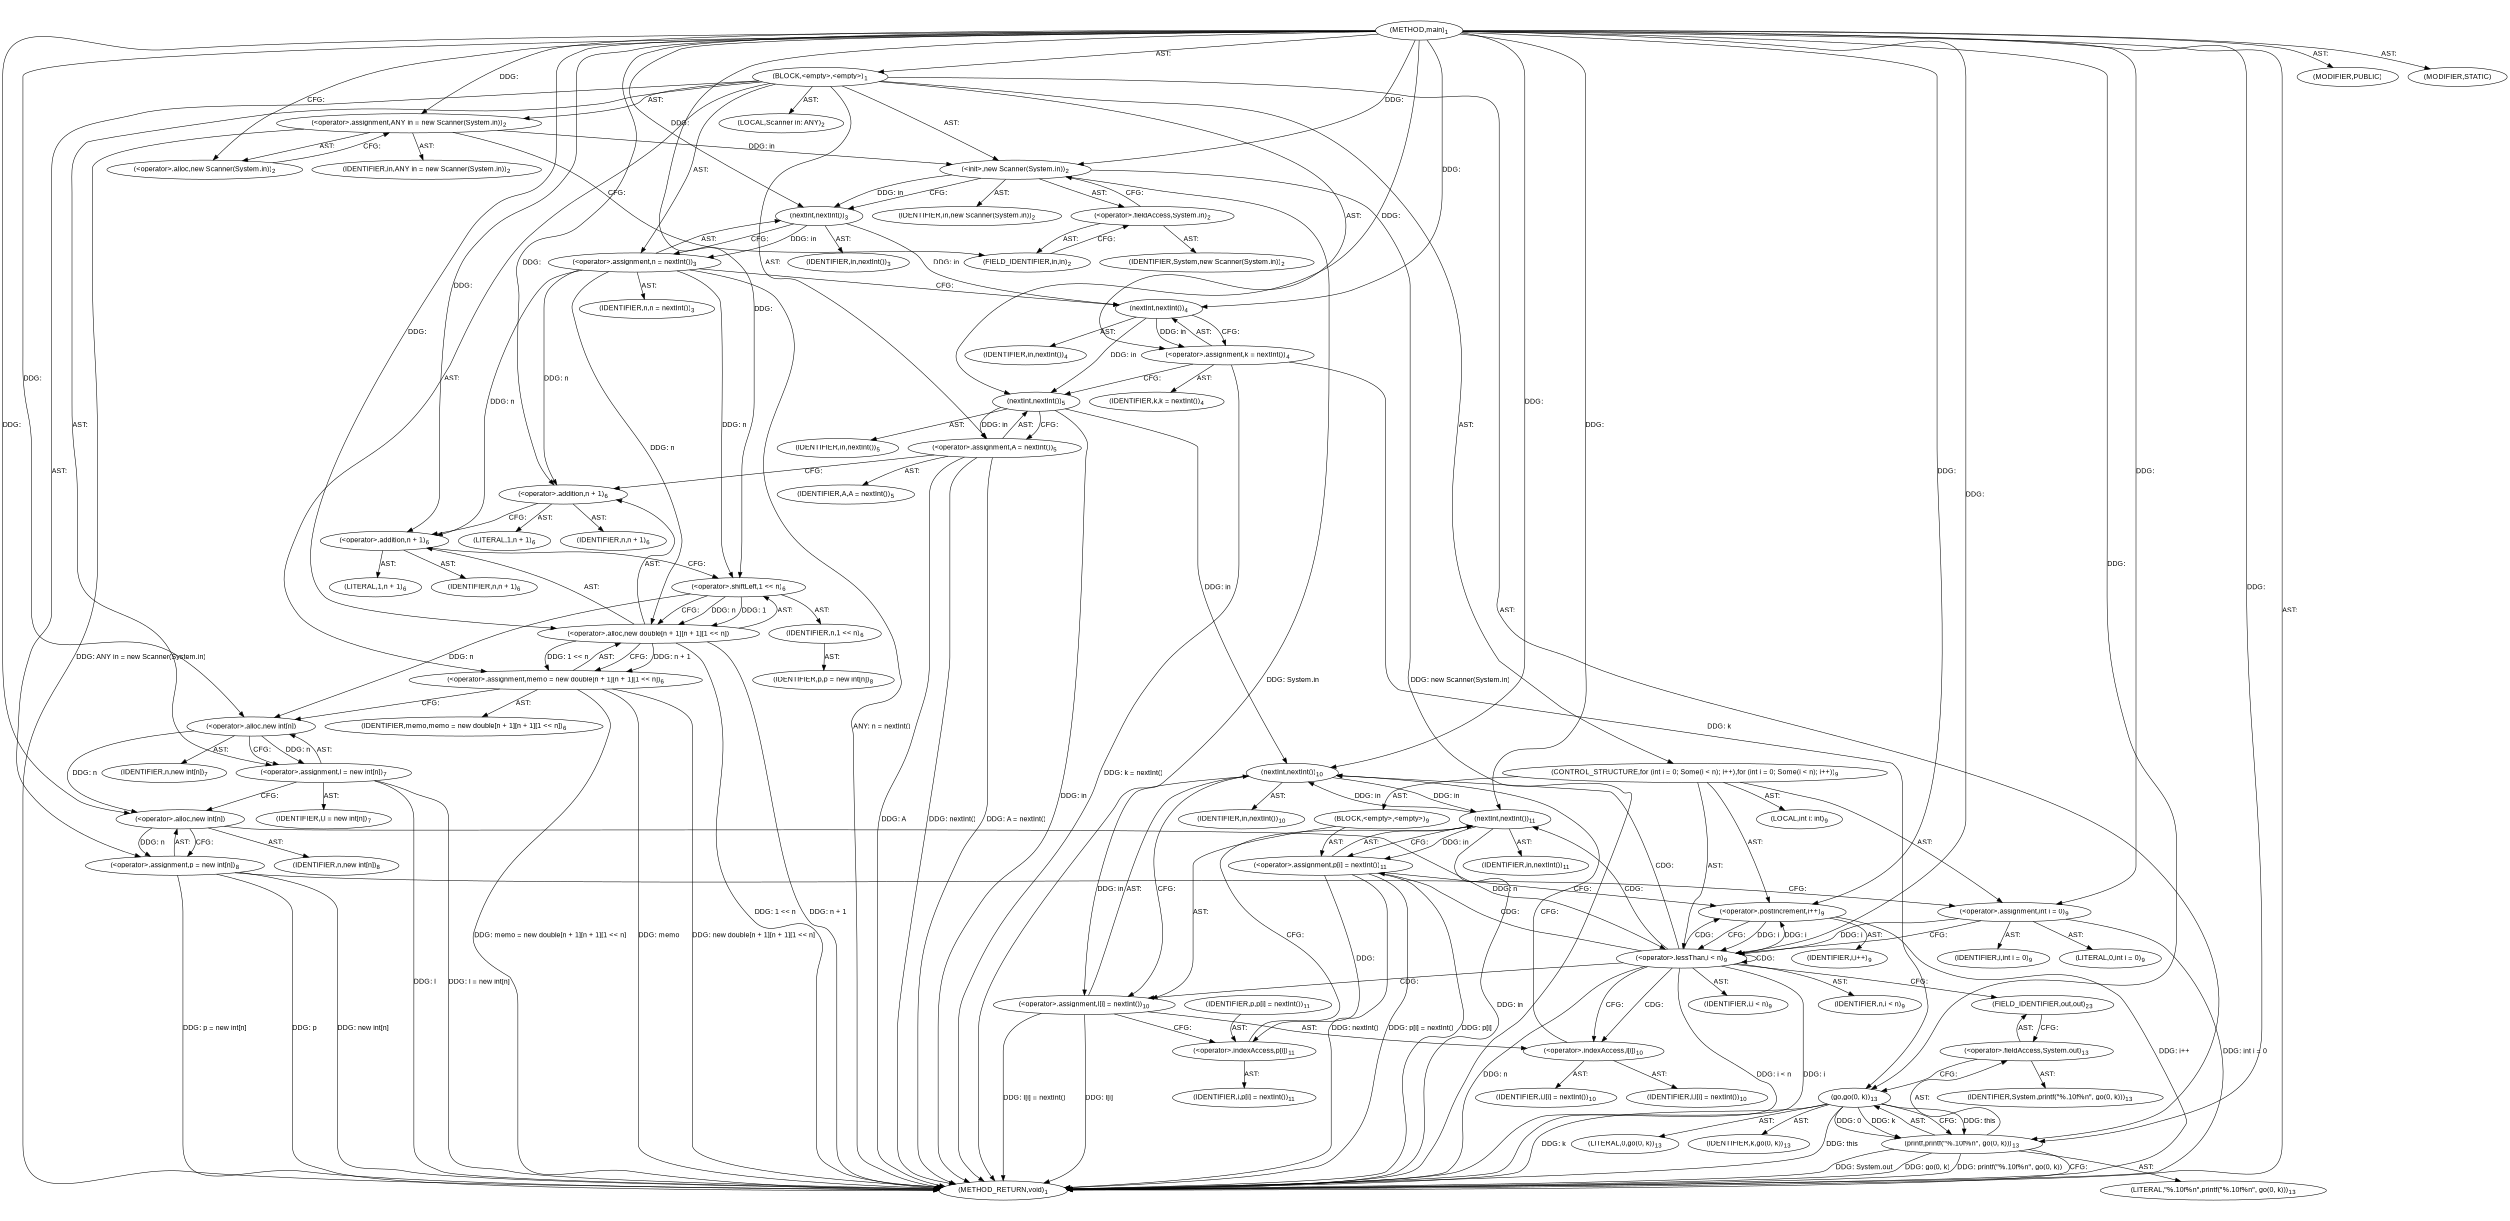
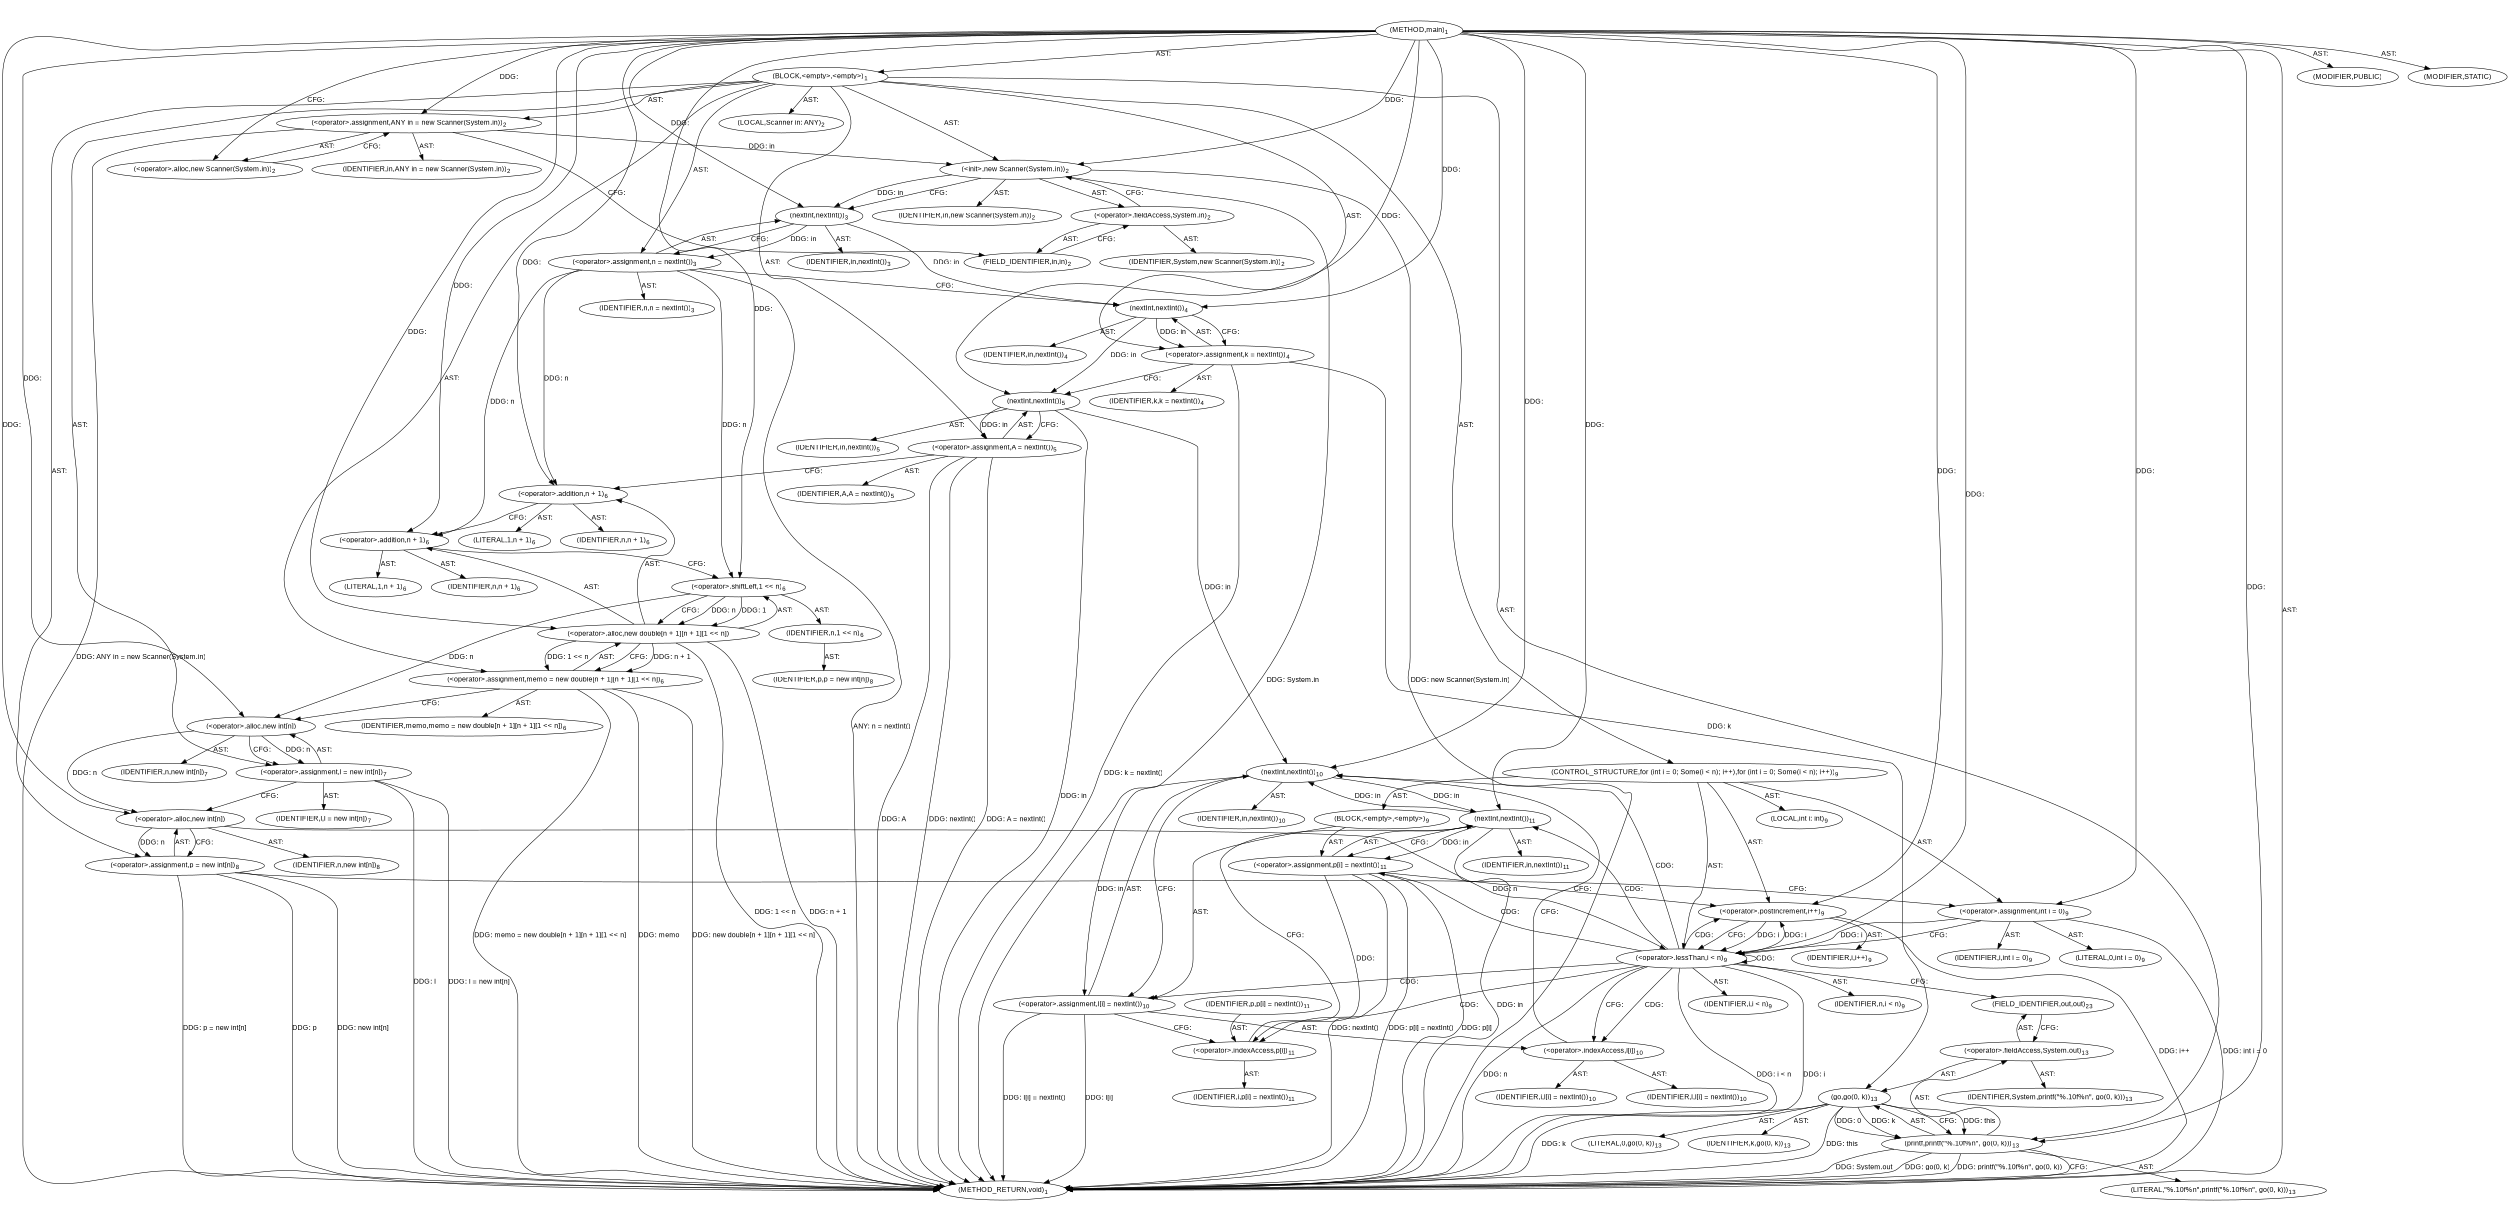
(2107, 376) -> none
(636, 437) -> none
none -> (1450, 997)
(1950, 1075) -> (1950, 1075)
